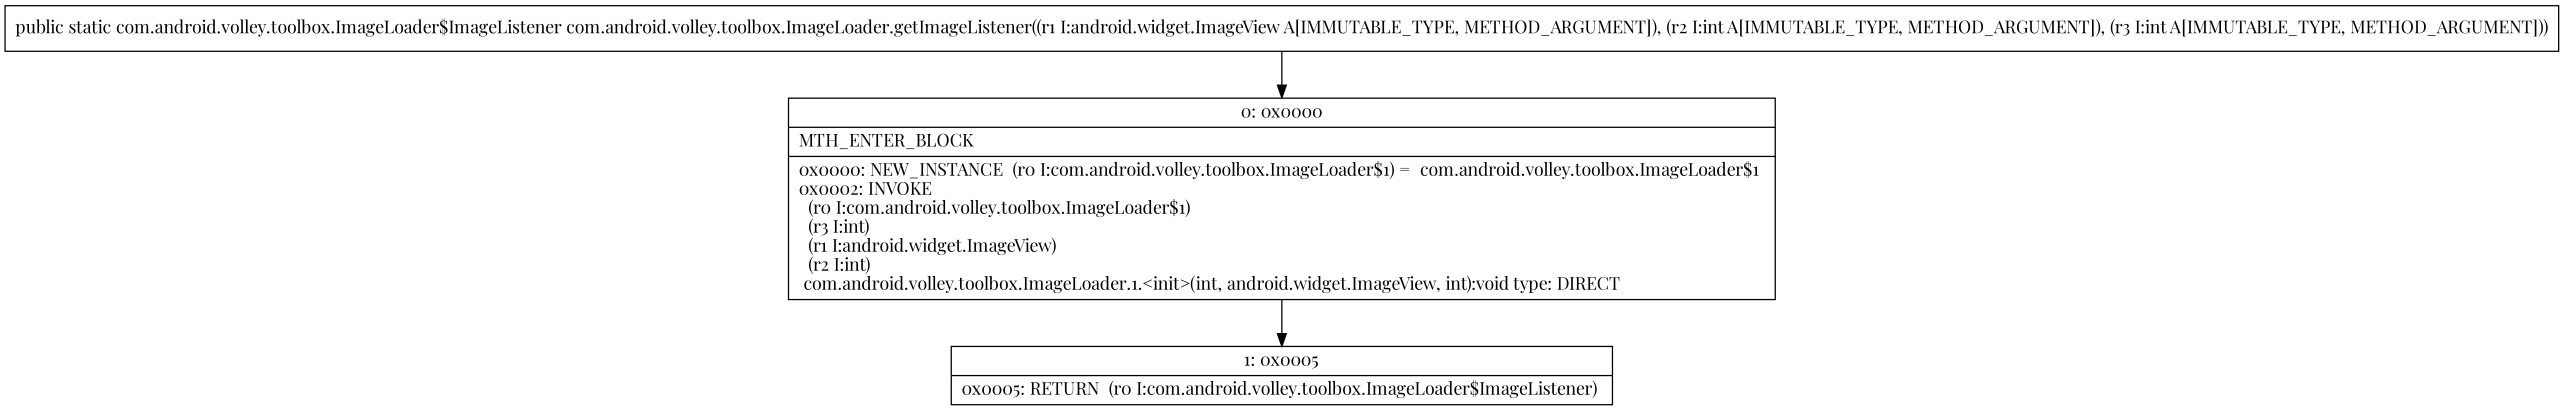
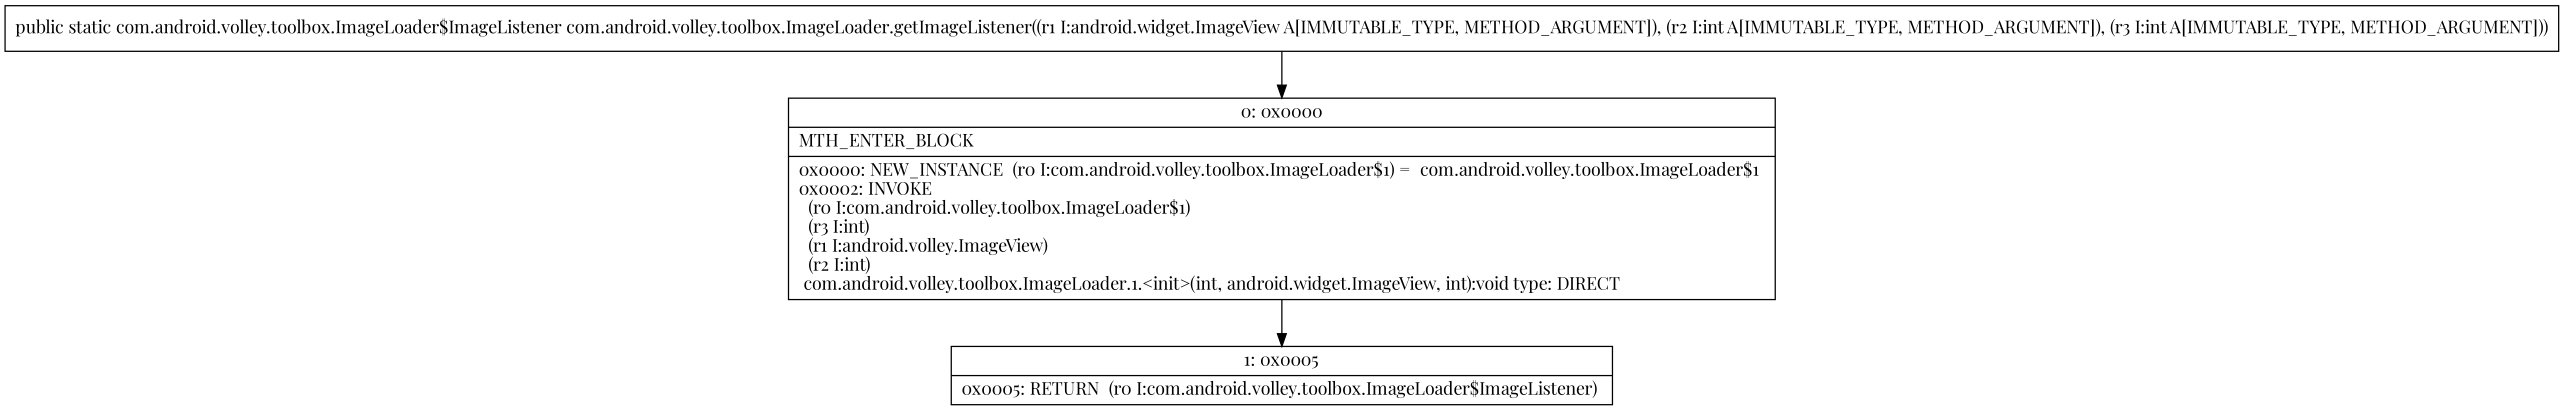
(928, 246) -> (923, 246)
